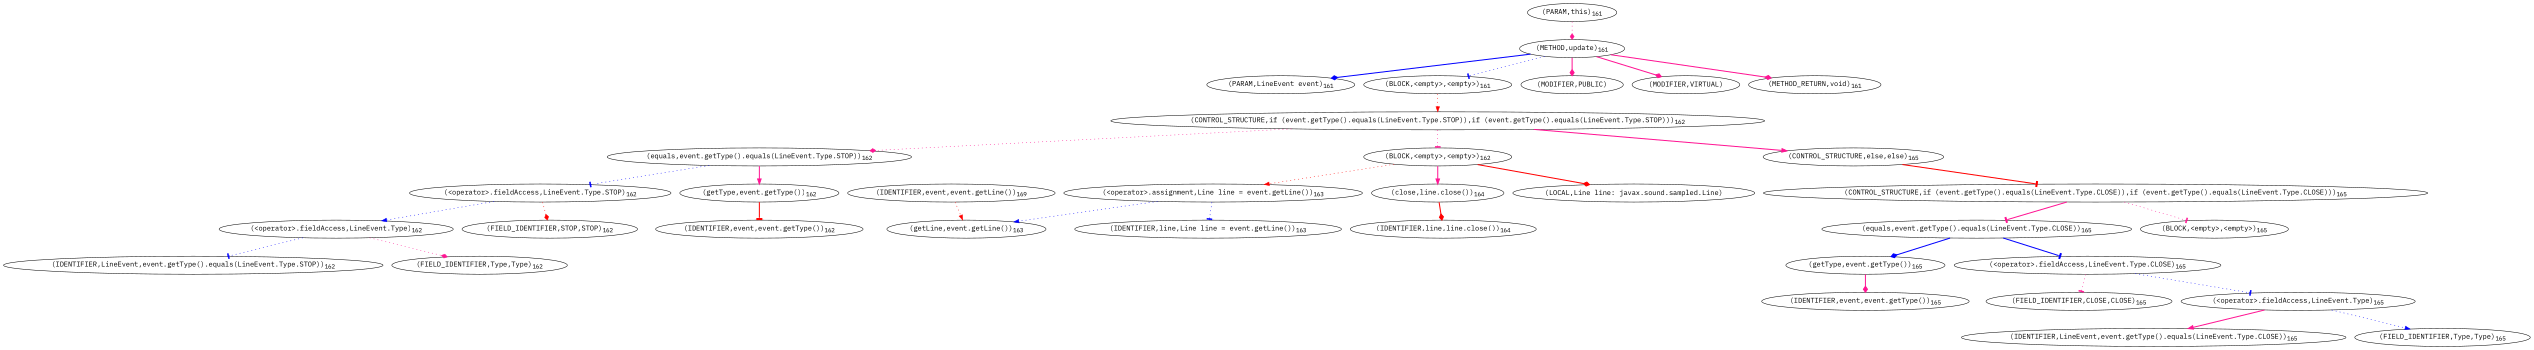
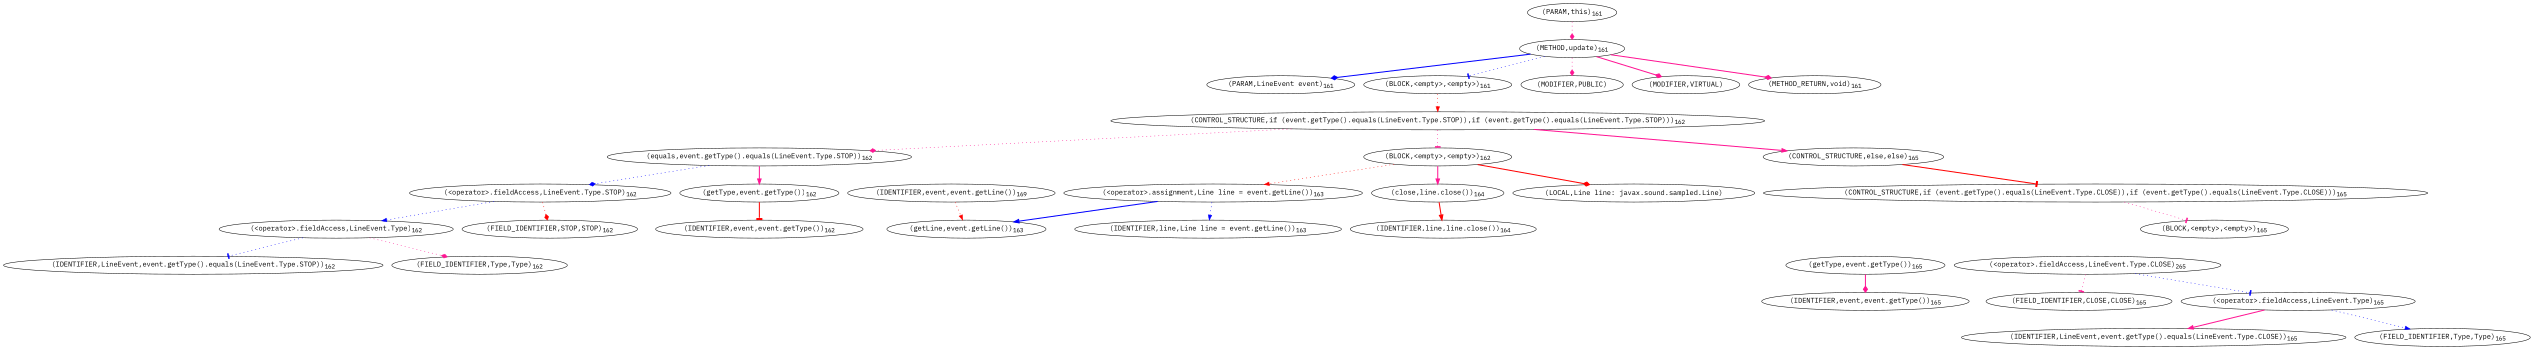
(1572, 64) -> (1572, 64)
(652, 175) -> (652, 175)
(1440, 209) -> (1440, 209)
(1211, 210) -> (1211, 210)
(1088, 211) -> (1088, 211)
(1977, 229) -> none
(2181, 264) -> (2181, 264)
